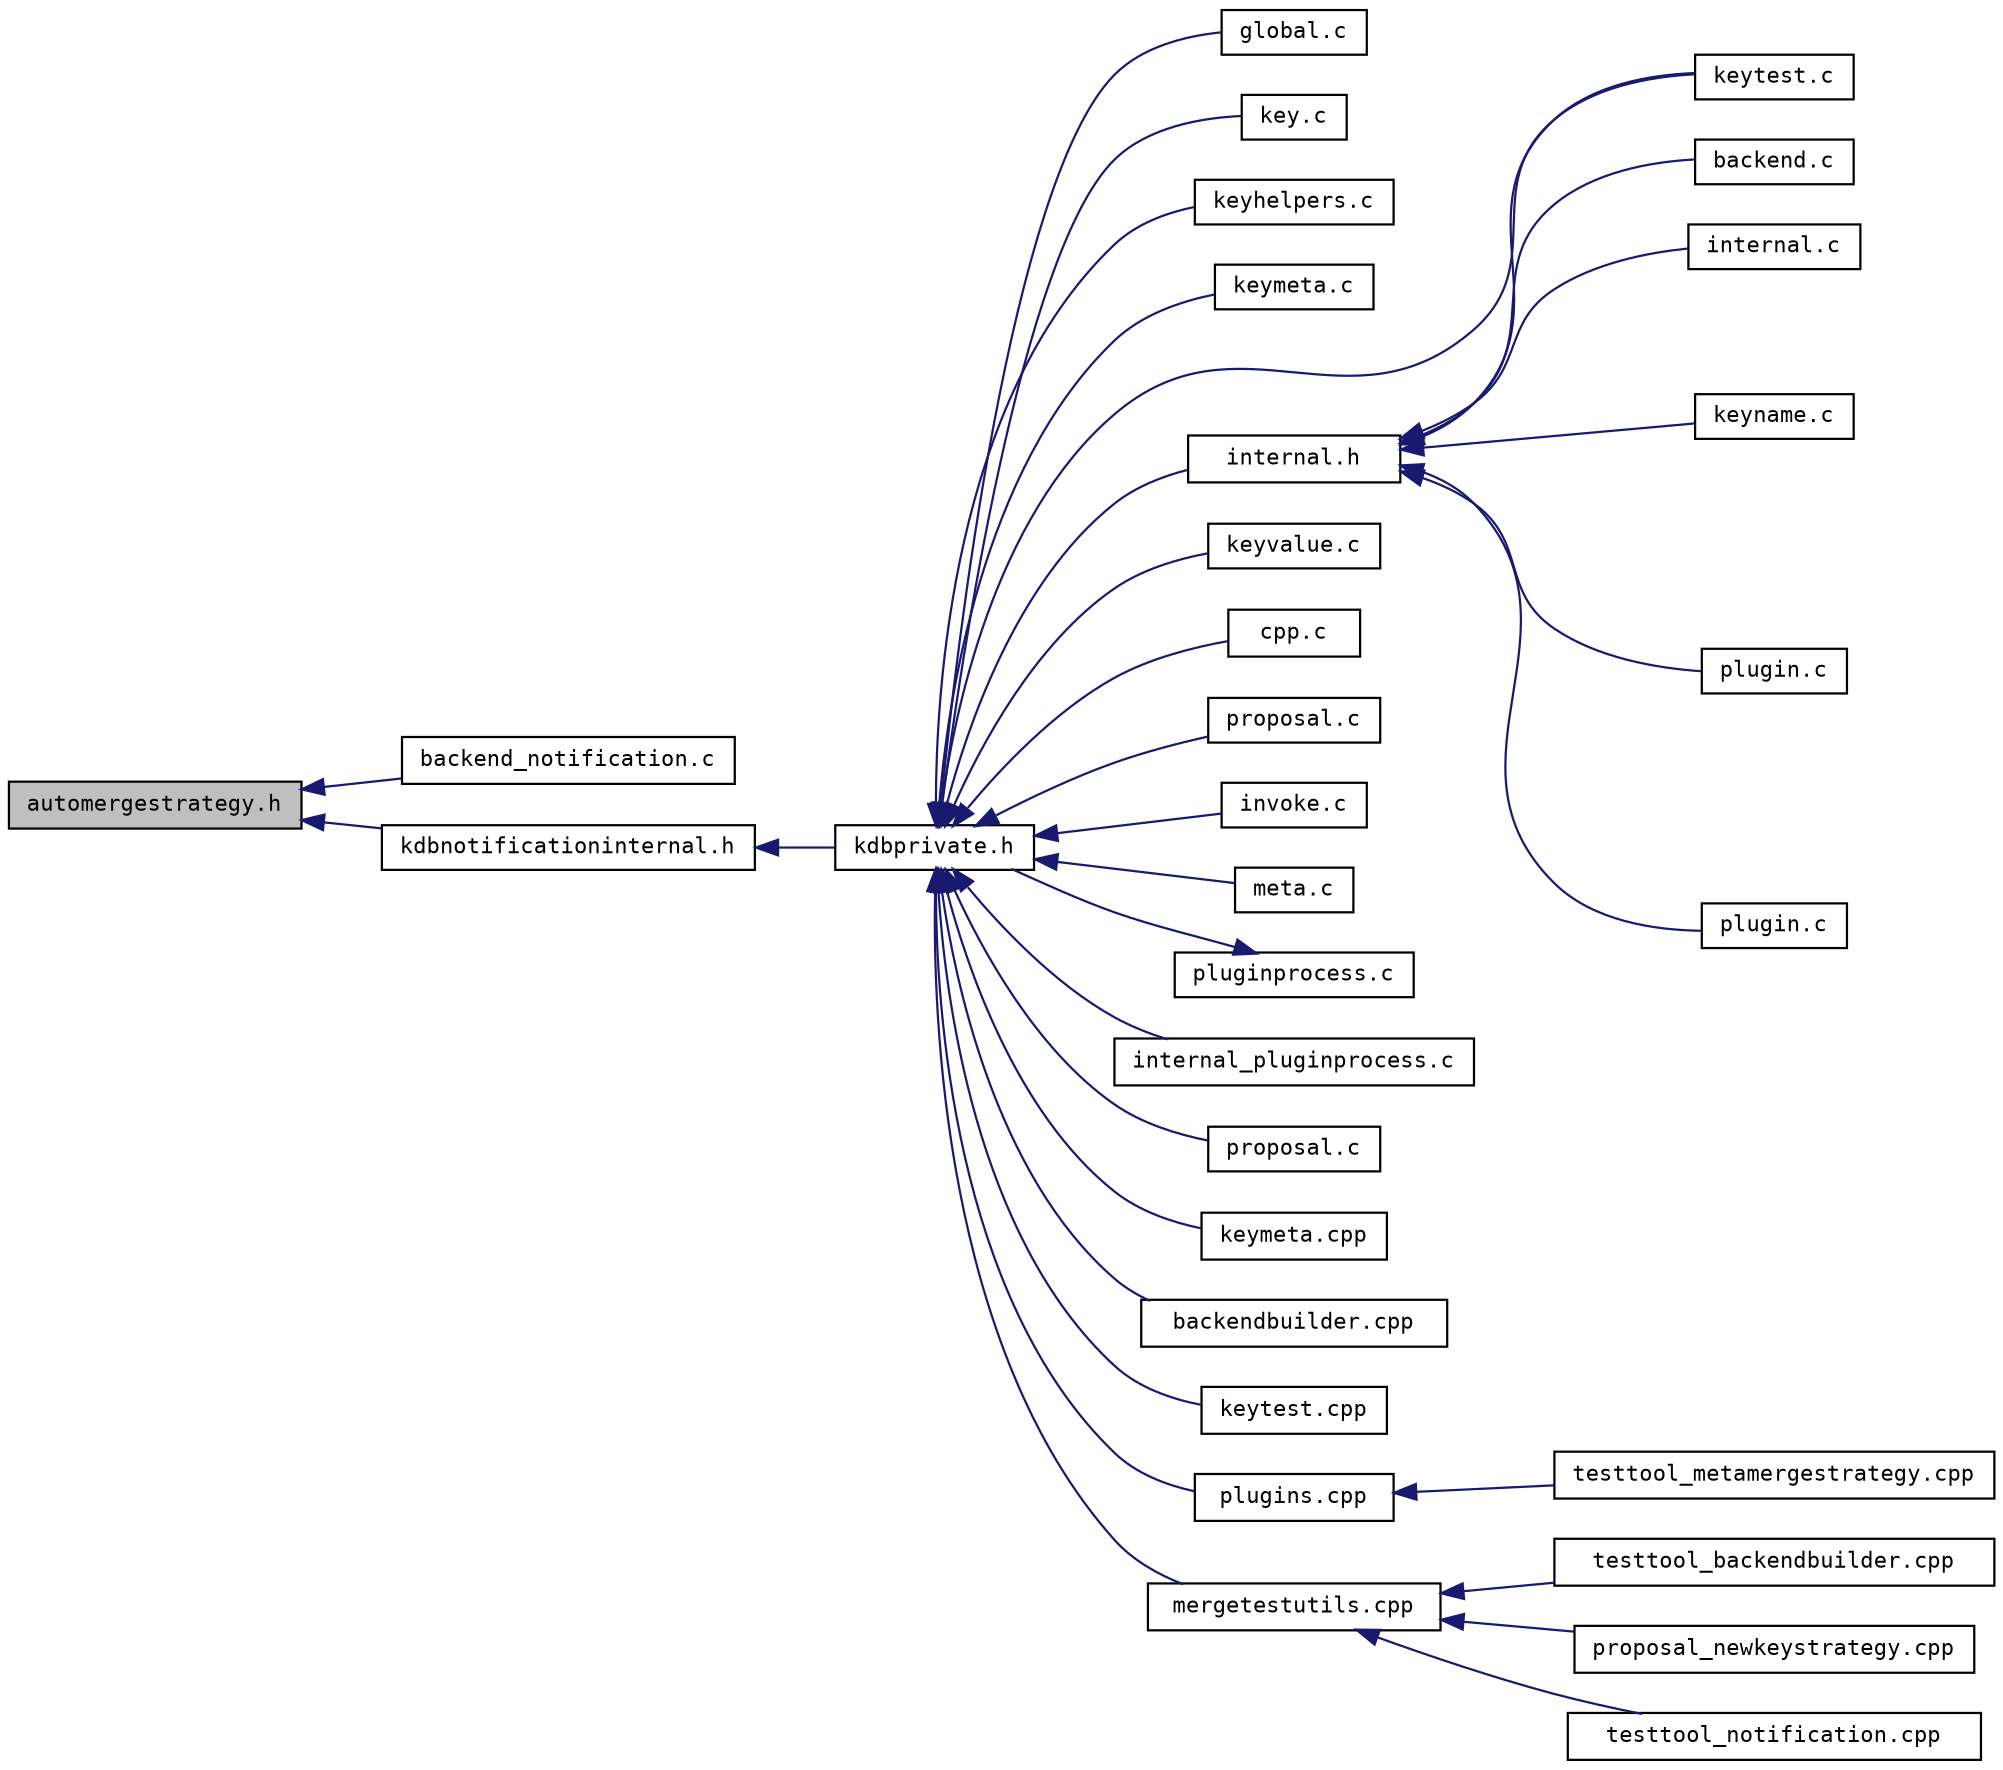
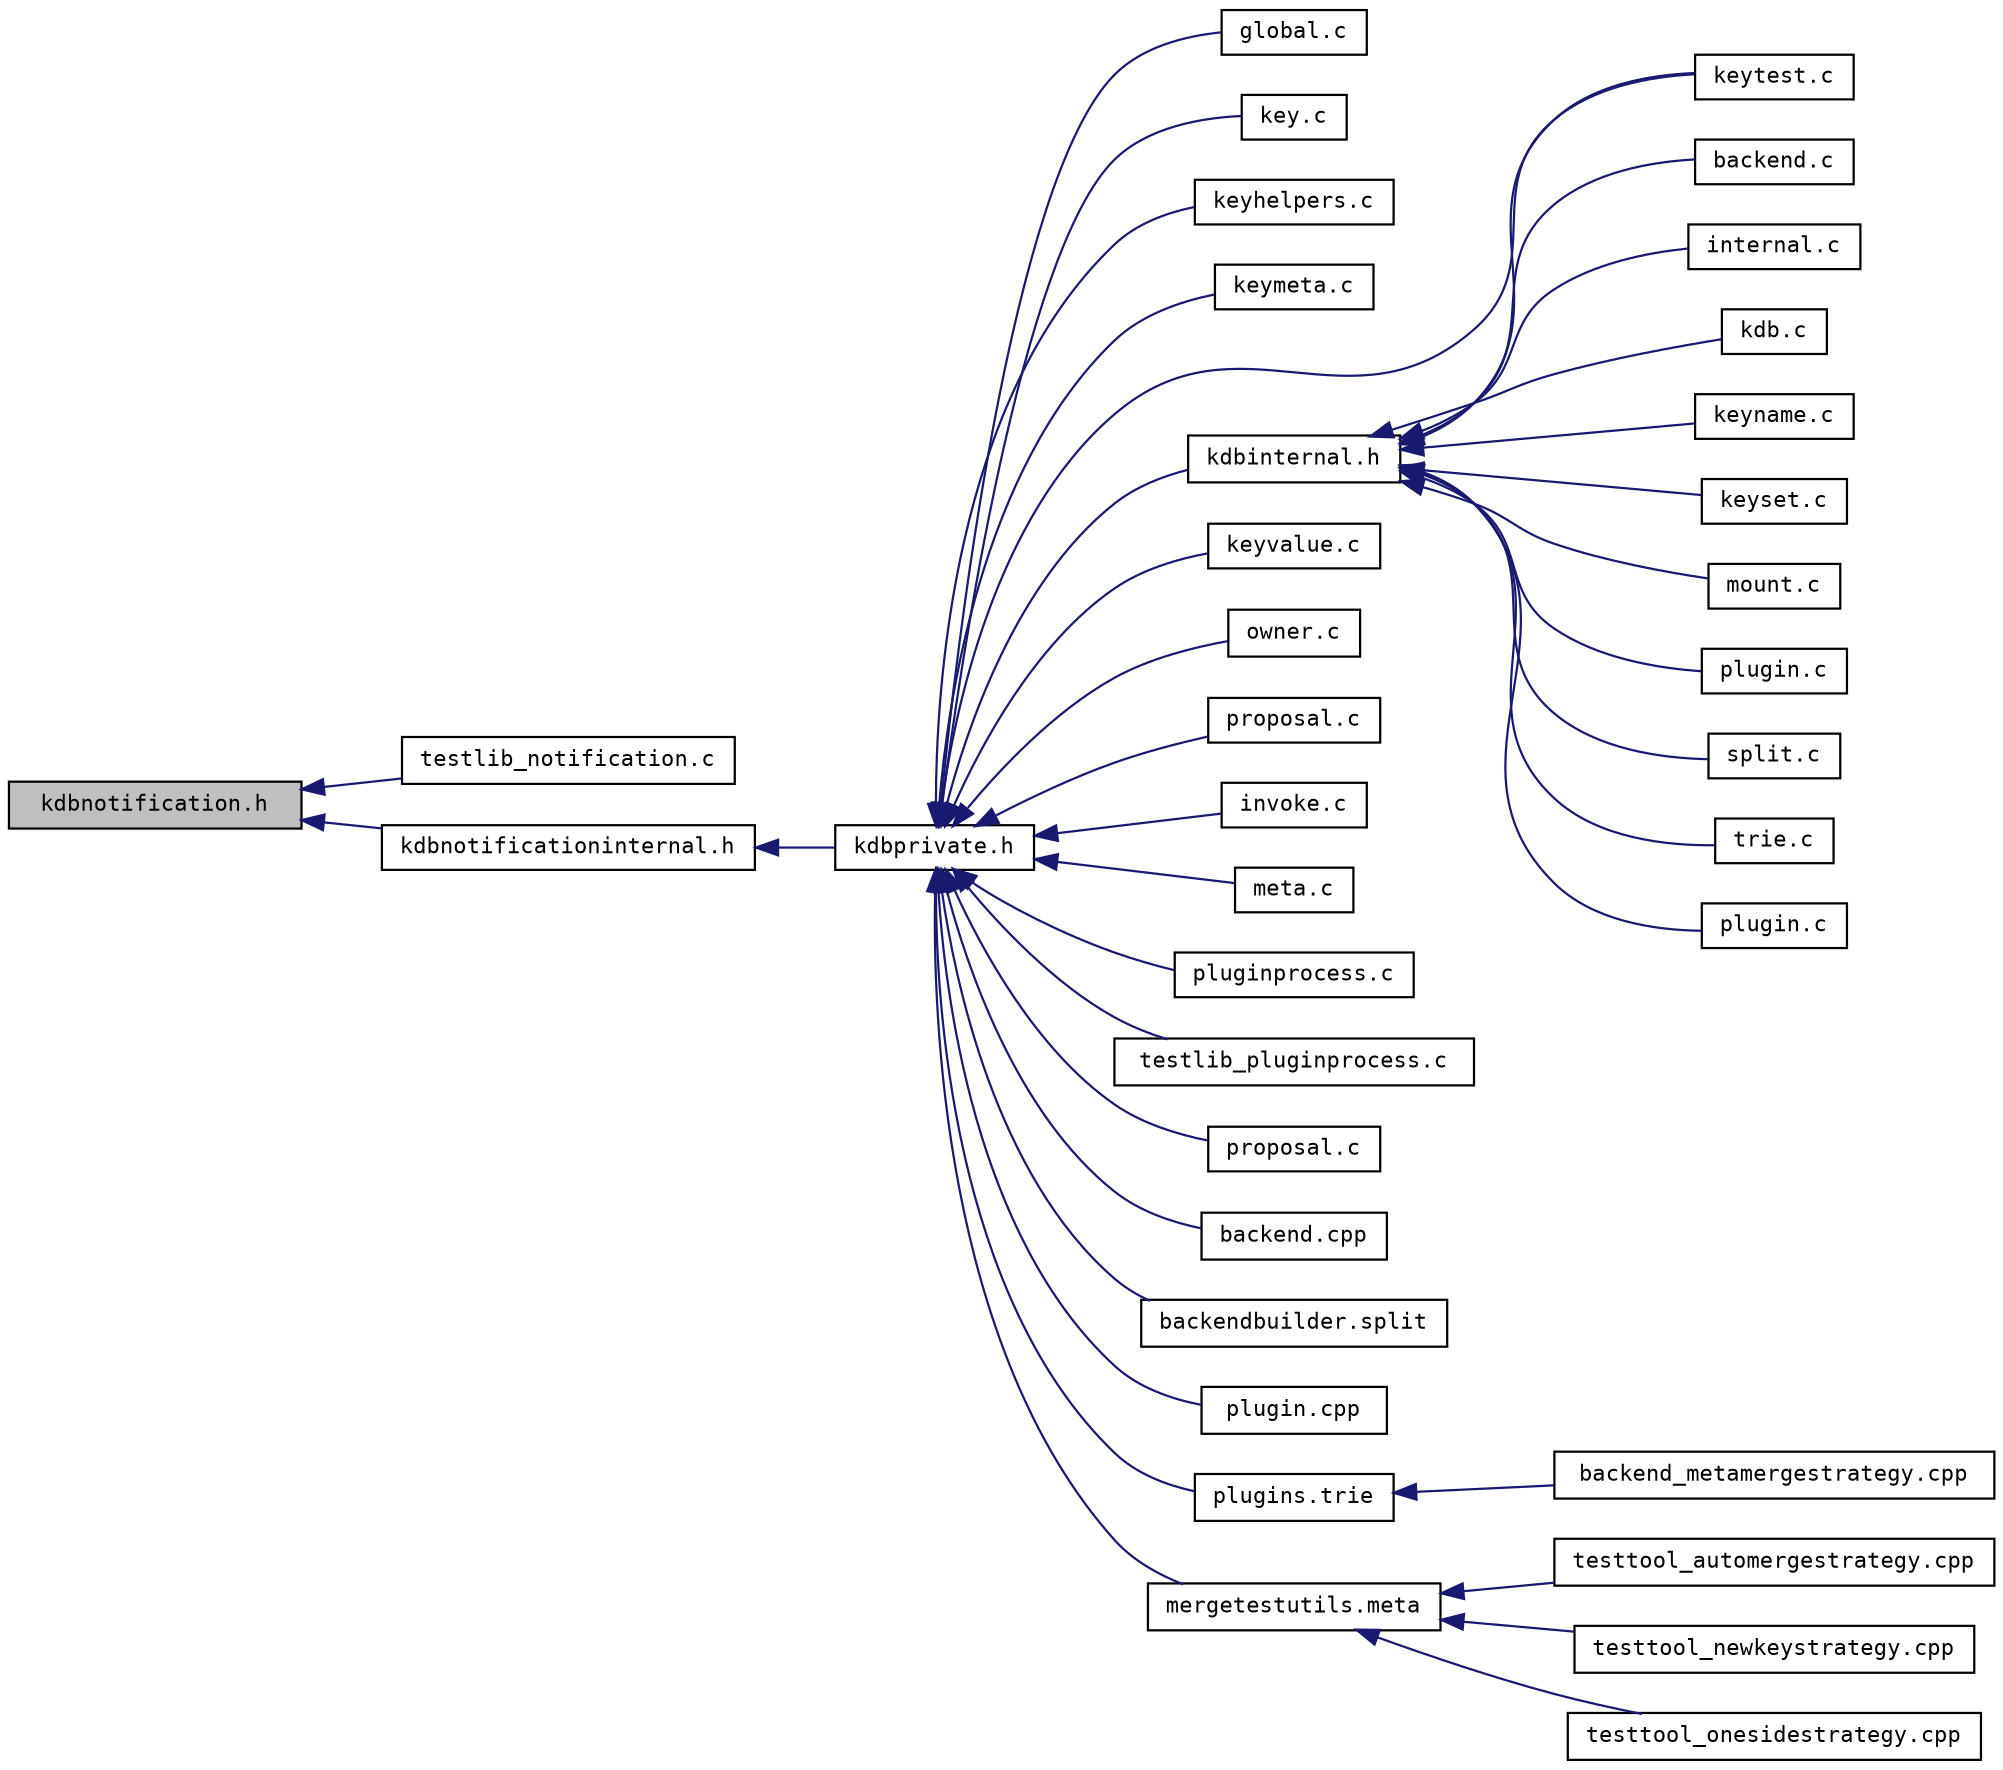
none -> (1774, 332)
(1294, 459) -> (1294, 459)
none -> (1774, 501)
none -> (1774, 586)
(1294, 633) -> (1294, 633)
none -> (1774, 756)
(568, 760) -> (568, 760)
(155, 805) -> (155, 805)
none -> (1774, 841)
(1121, 915) -> (1070, 935)
(1294, 1062) -> (1294, 1062)
(1294, 1236) -> (1294, 1236)
(1294, 1323) -> (1294, 1323)
(1294, 1410) -> (1294, 1410)
(1774, 1475) -> (1774, 1475)
(1294, 1497) -> (1294, 1497)
(1774, 1562) -> (1774, 1562)
(1294, 1607) -> (1294, 1607)
(1774, 1649) -> (1774, 1649)
(1774, 1736) -> (1774, 1736)
